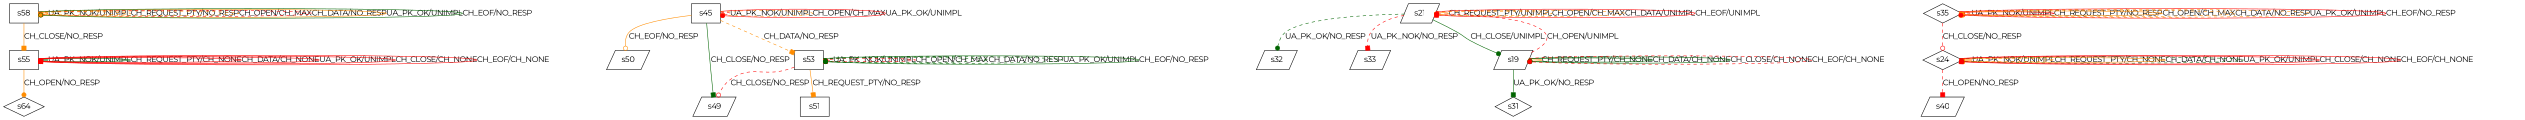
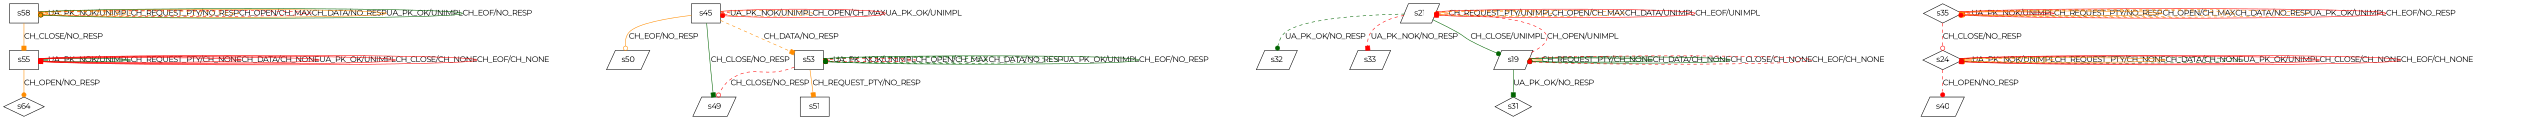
(1943, 81) -> (1943, 81)
